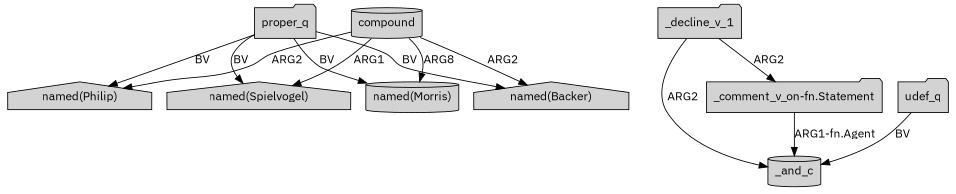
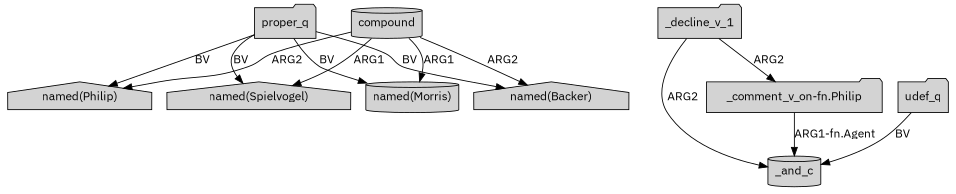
(439, 60) -> (439, 60)
(794, 97) -> (794, 97)
